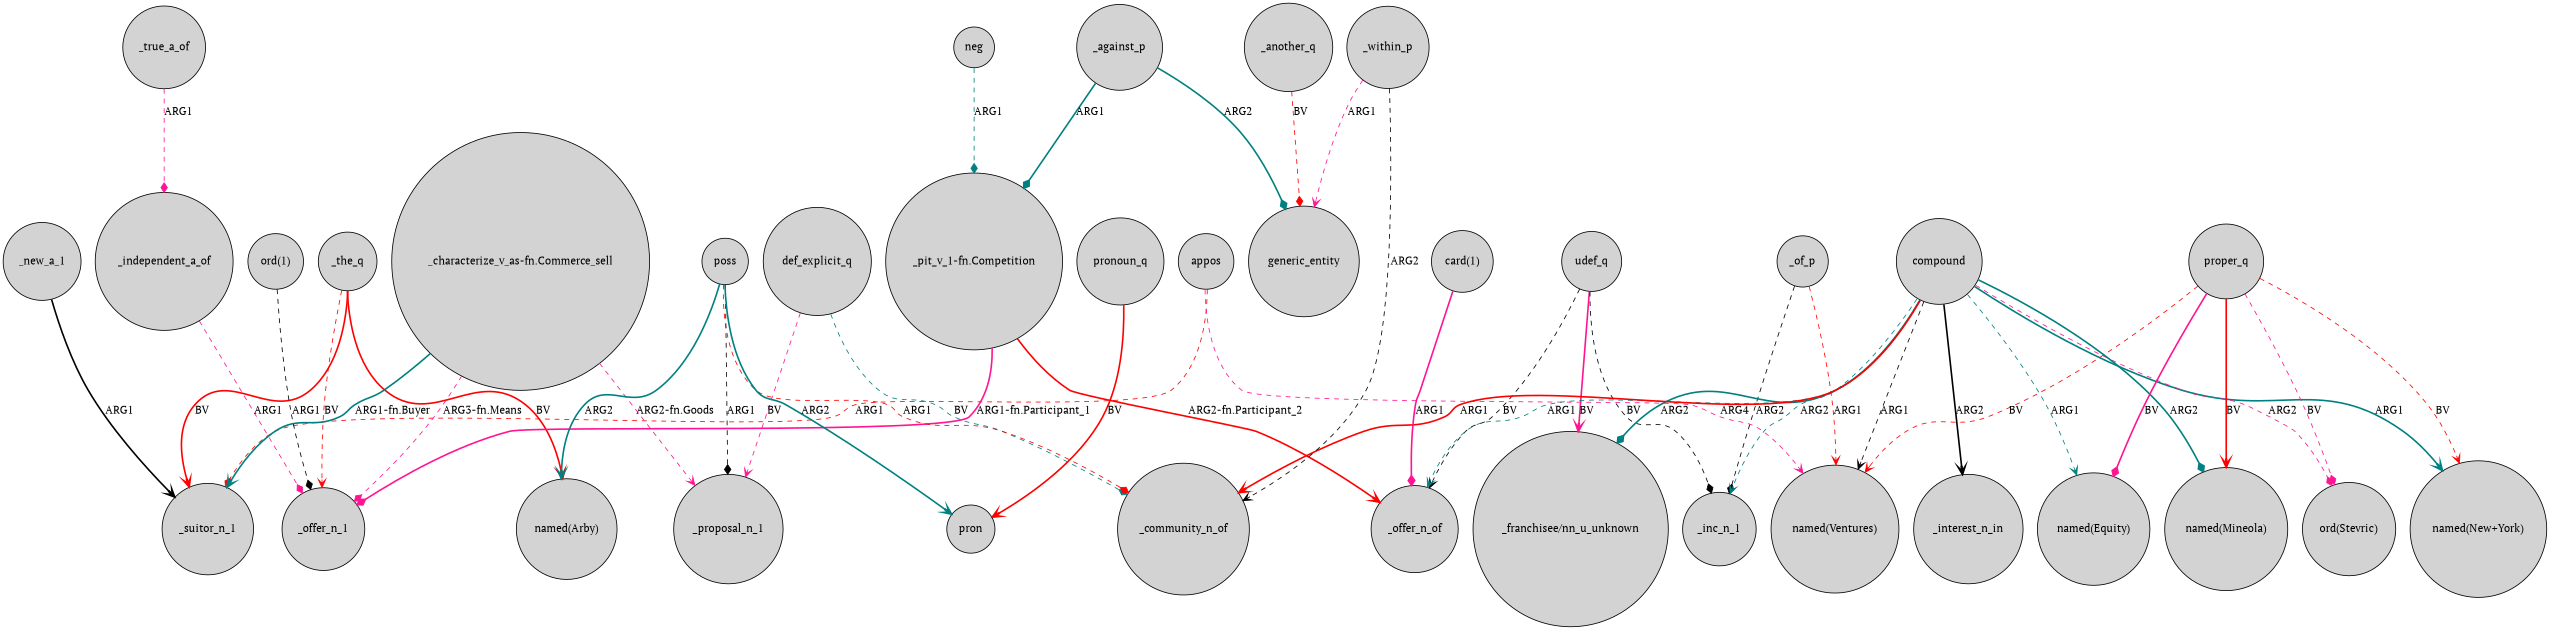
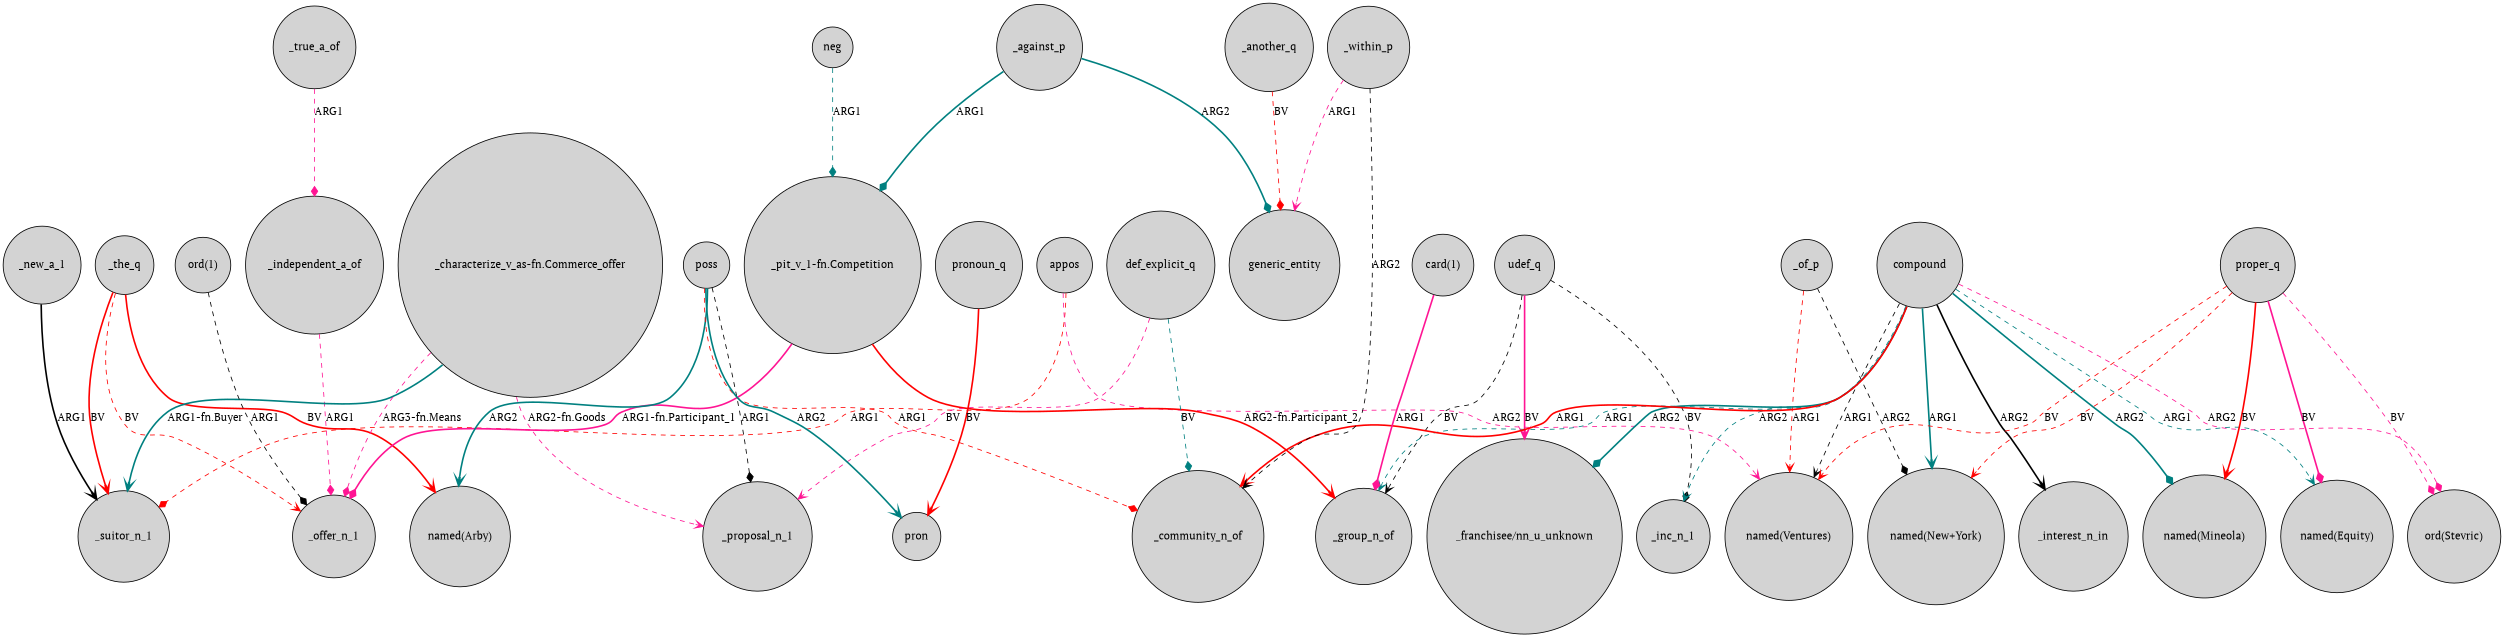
(521, 261) -> (530, 265)
(1762, 385) -> (1858, 373)
(1735, 411) -> (1507, 418)
(1415, 529) -> (1364, 536)
